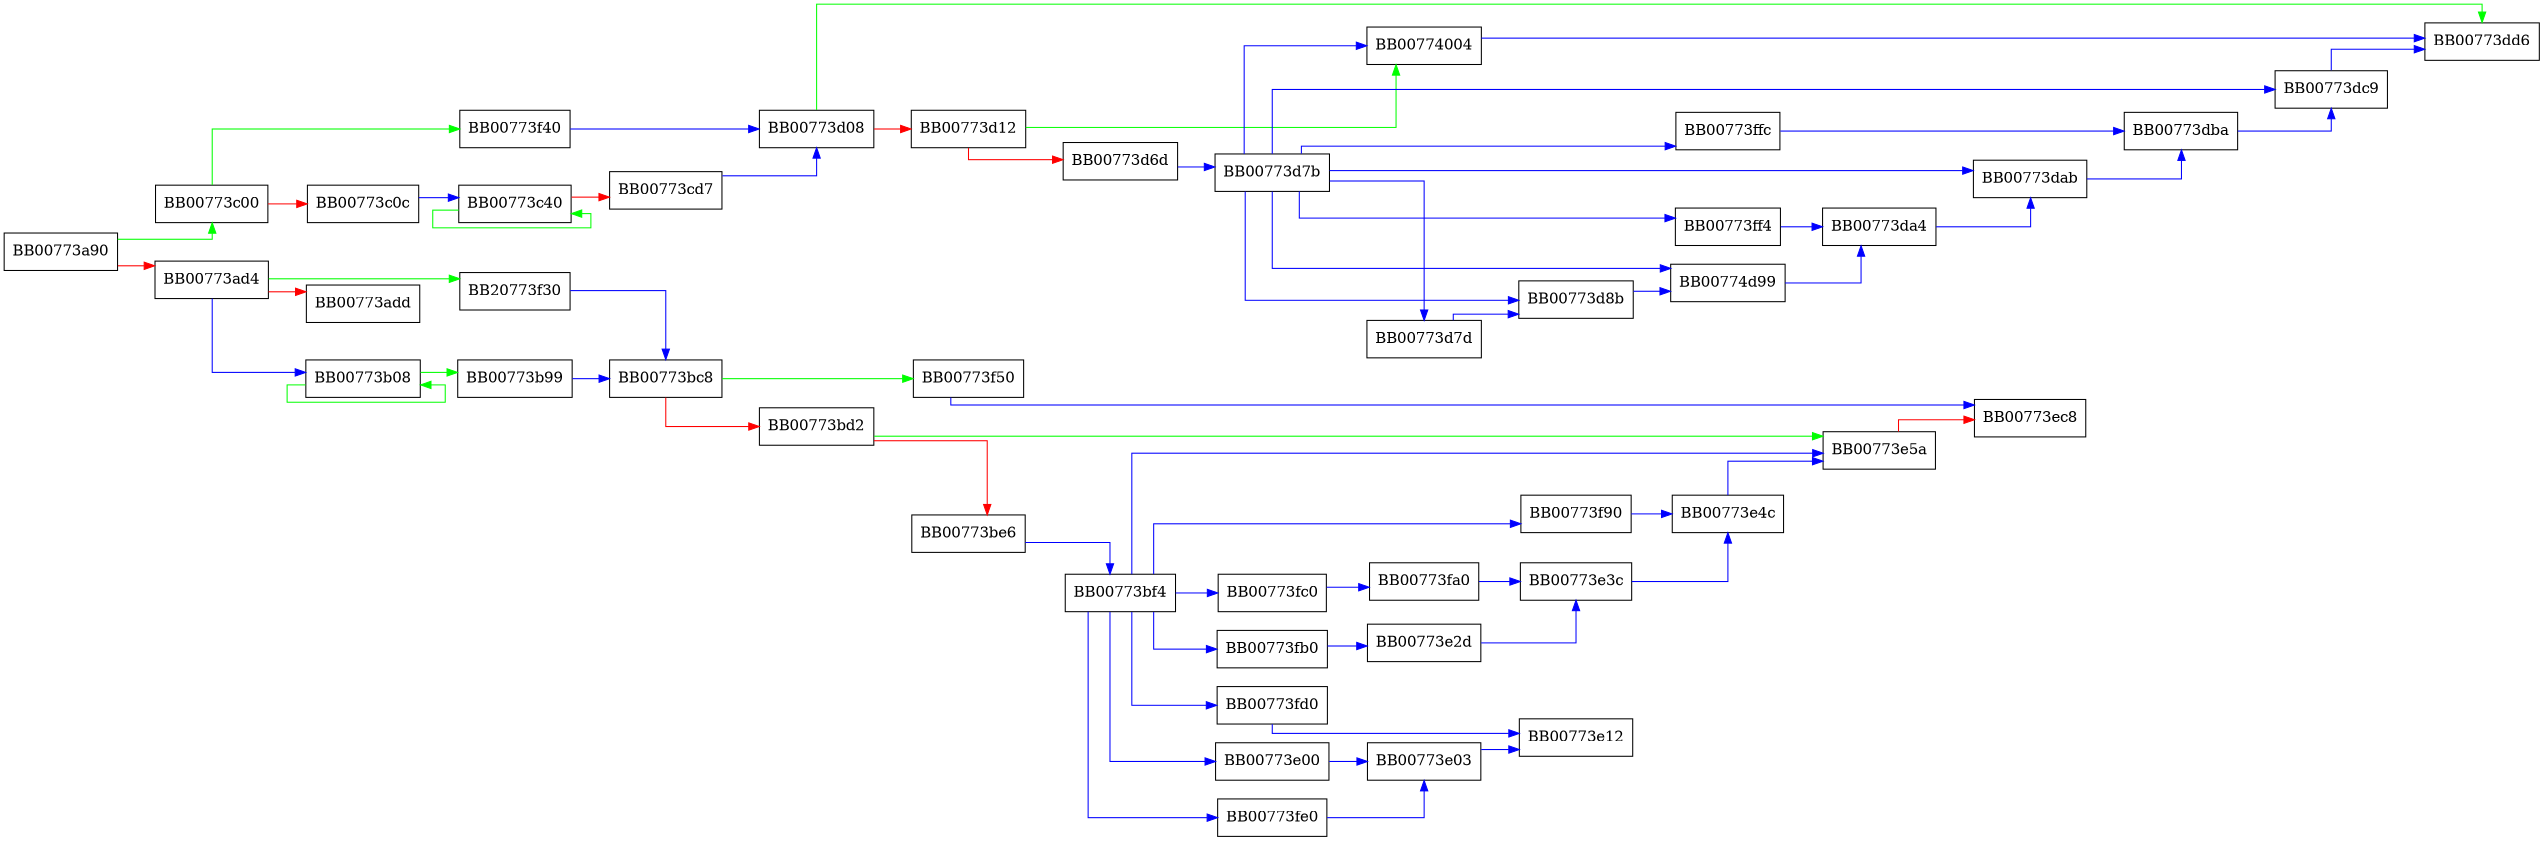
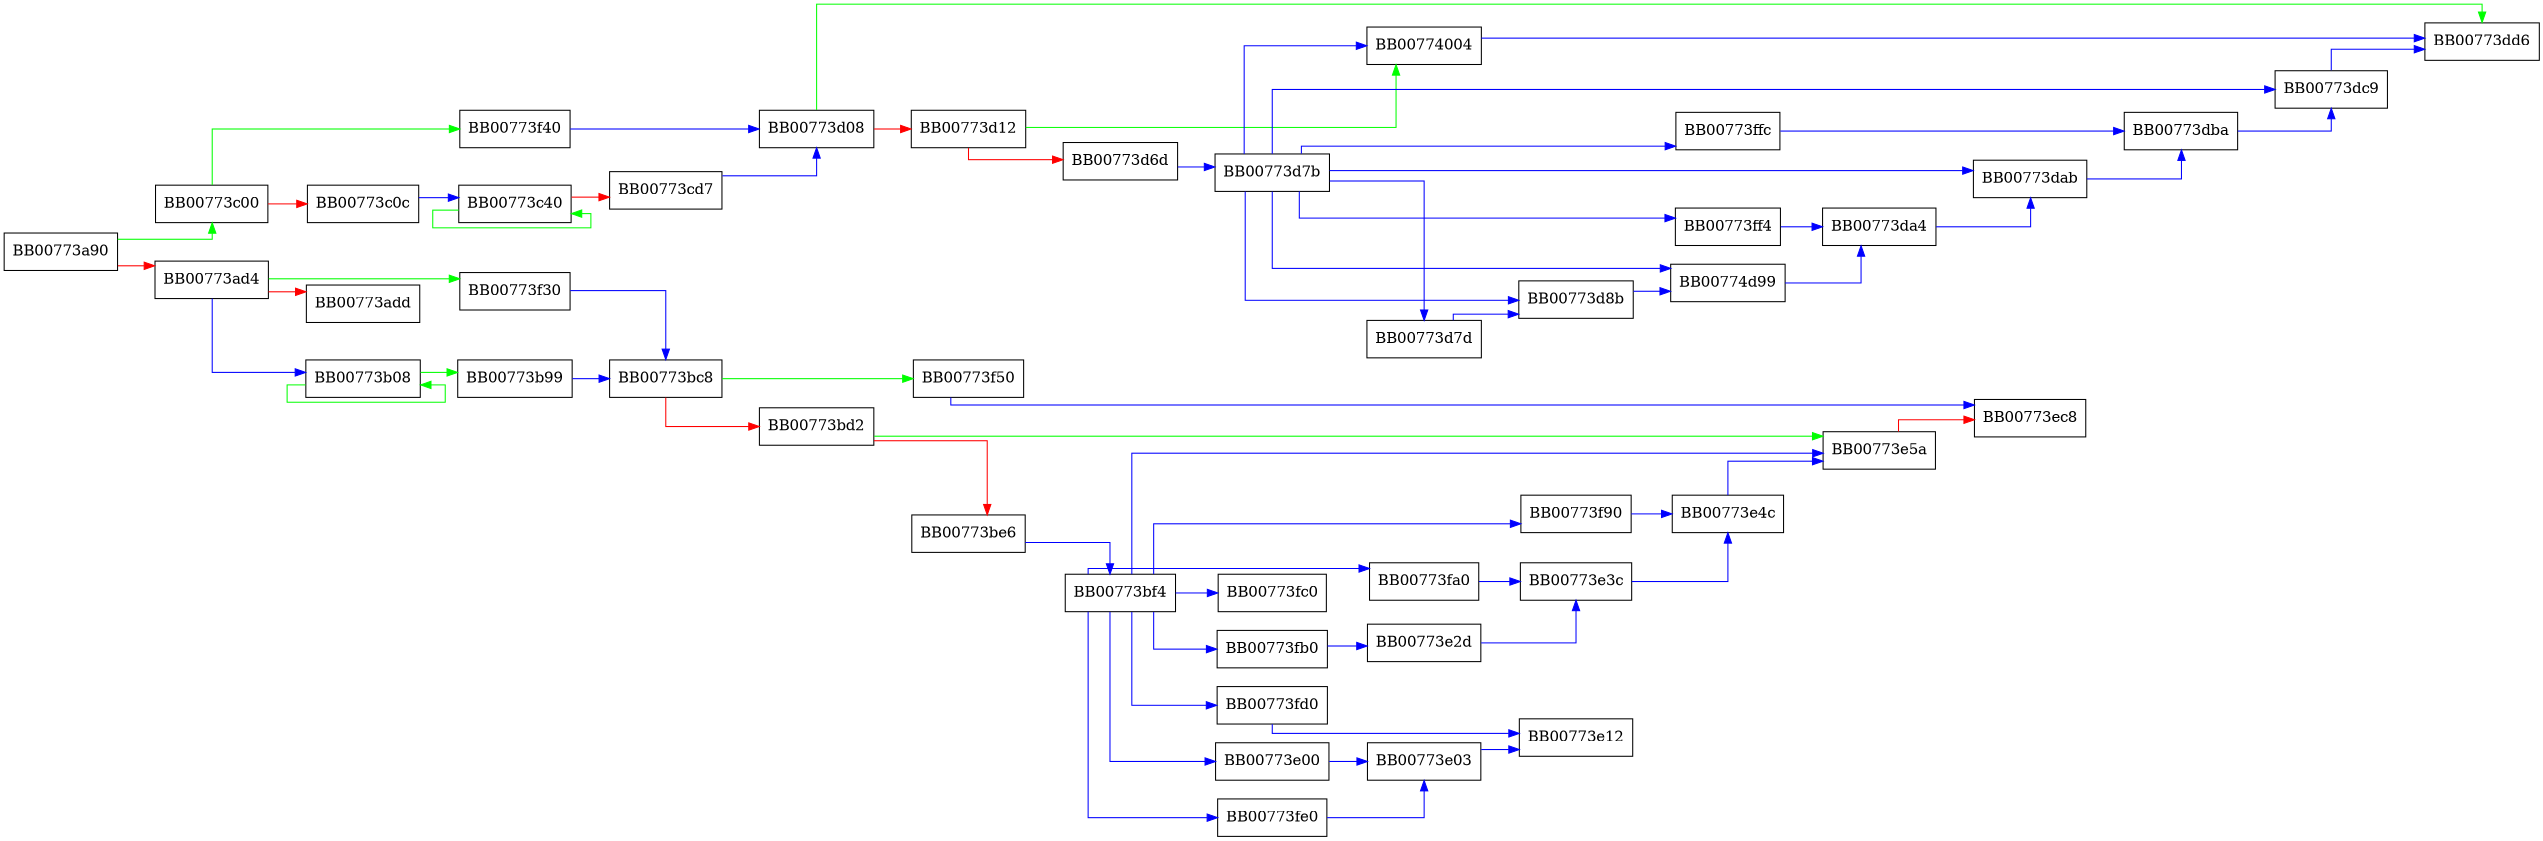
(515, 291) -> (515, 291)
(1343, 587) -> (1221, 569)
